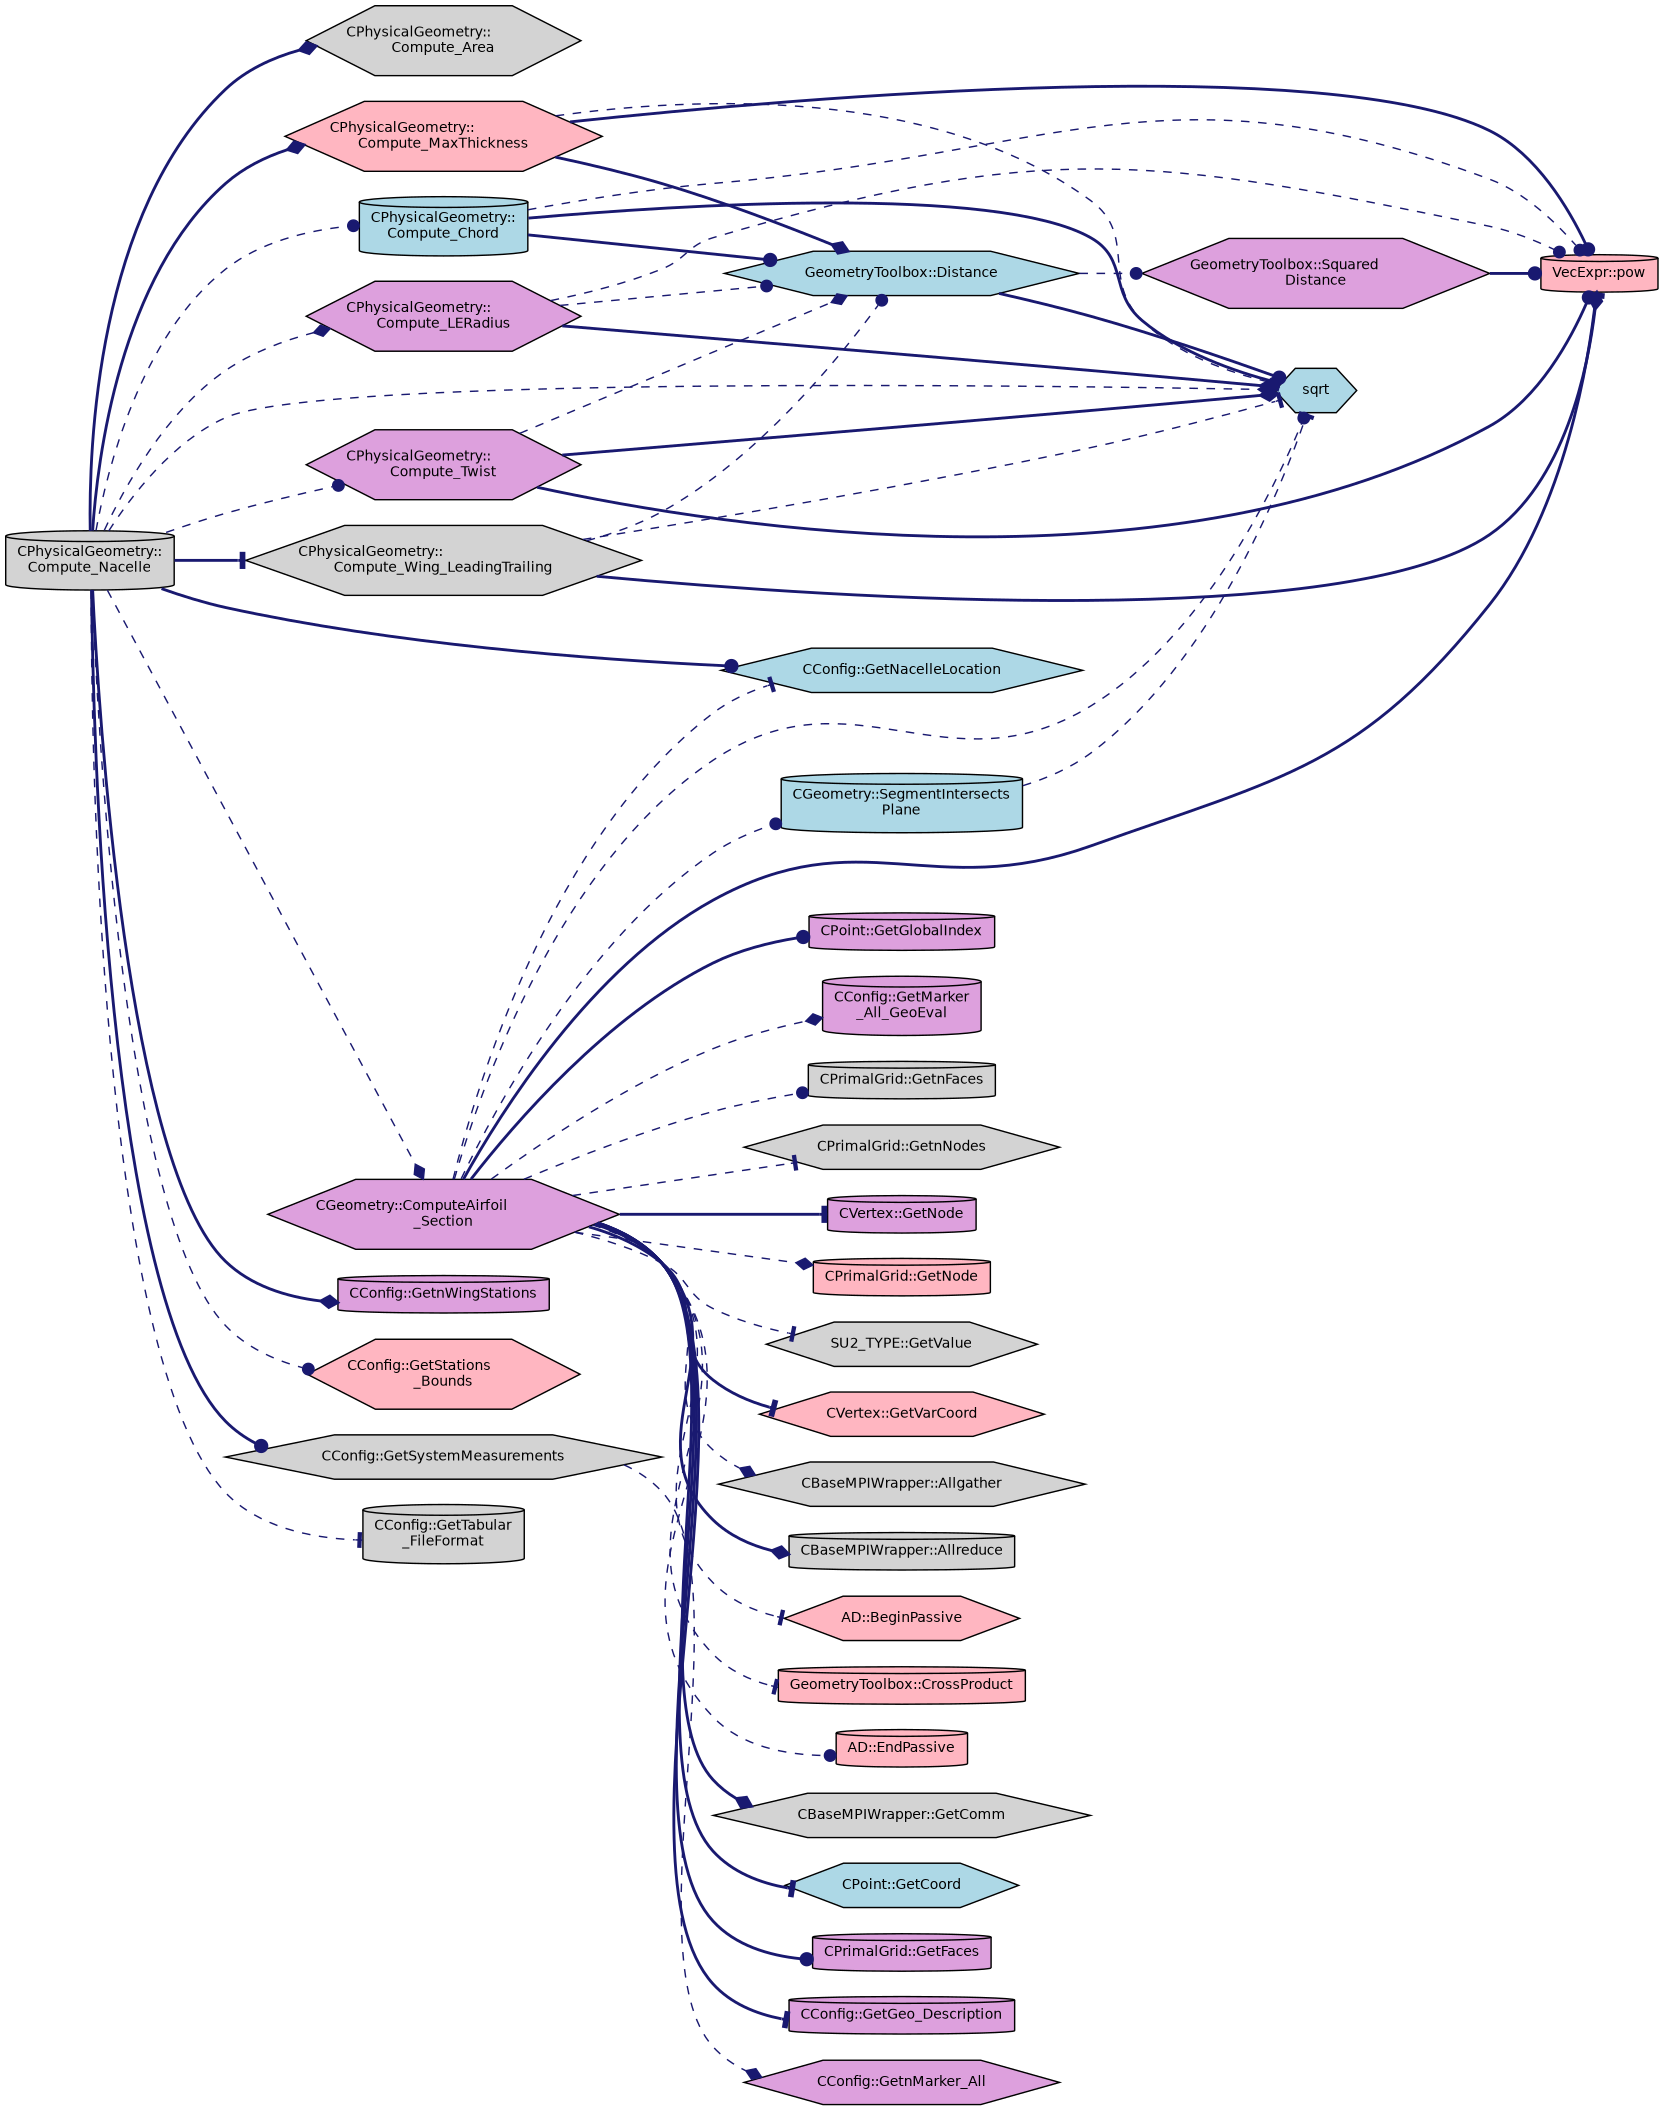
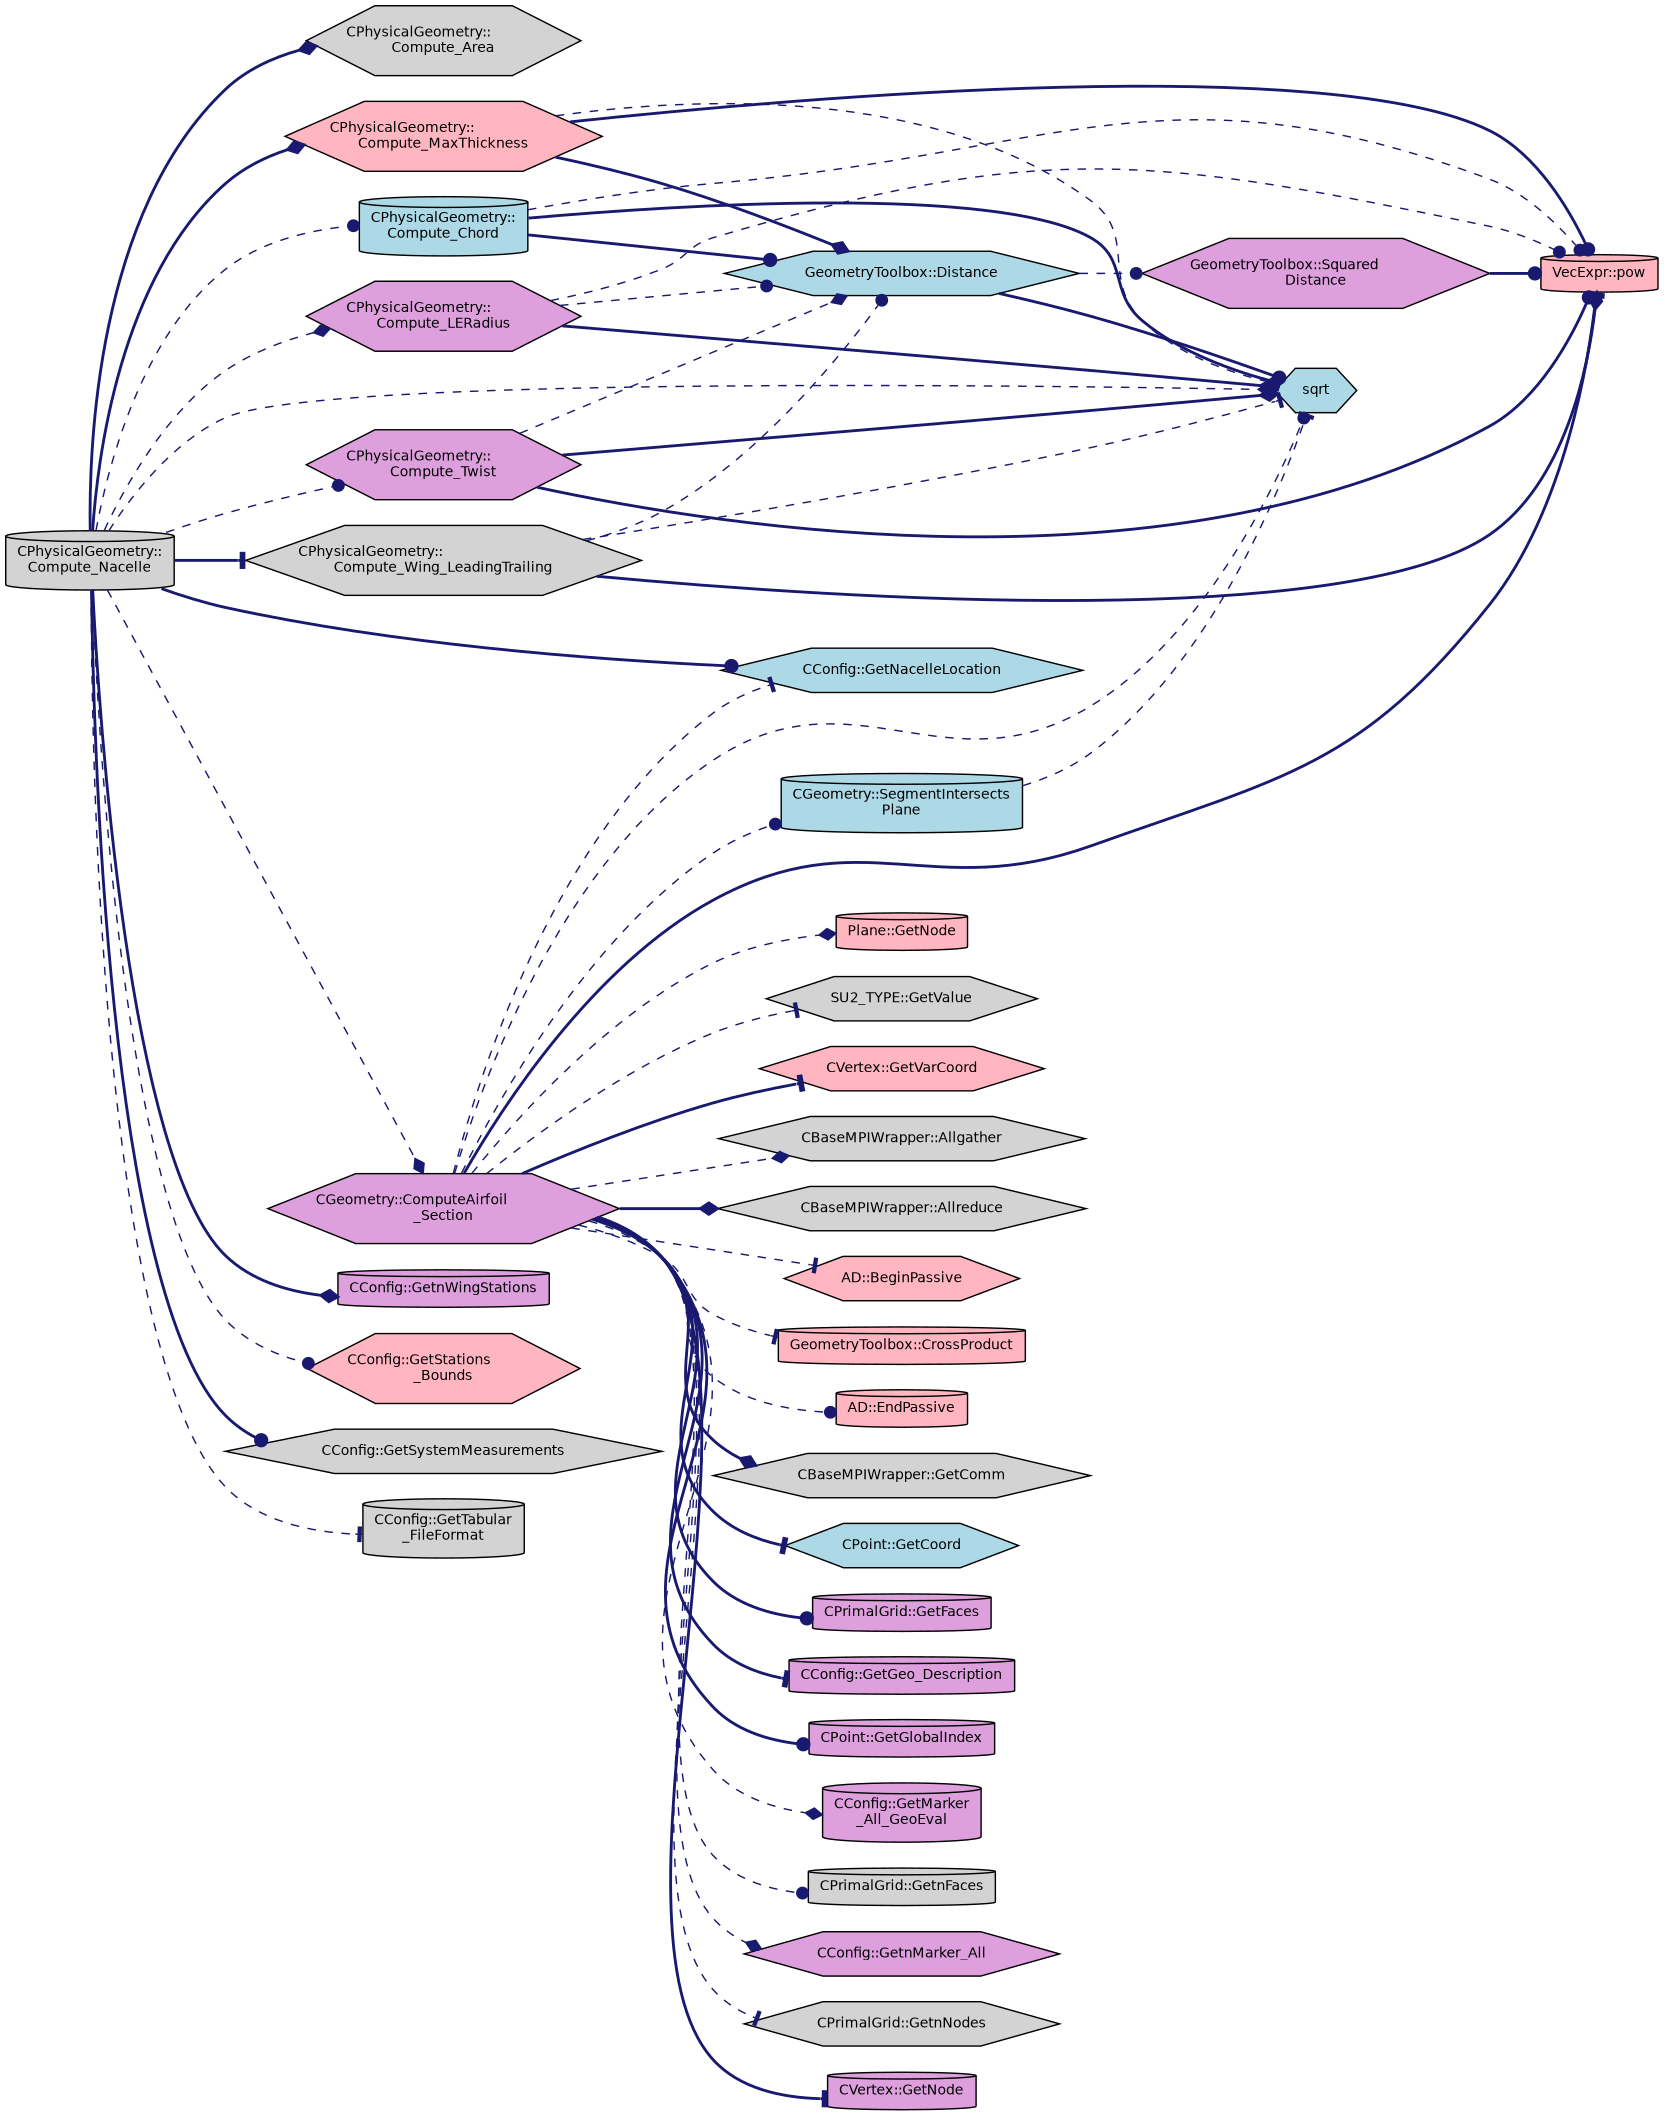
(902, 1277) -> (902, 932)
(902, 1551) -> (902, 1209)
(693, 1668) -> (688, 1570)
